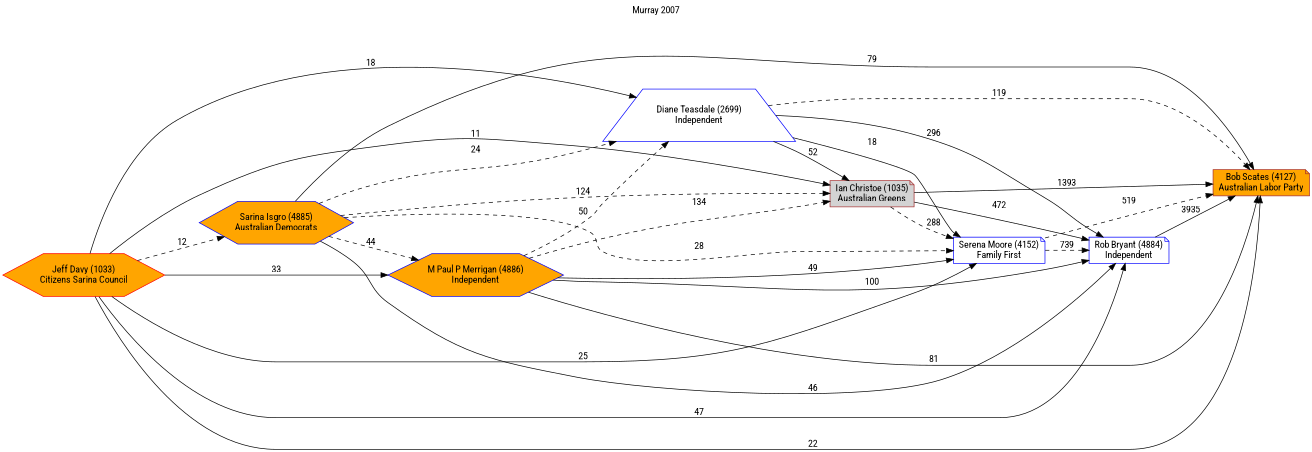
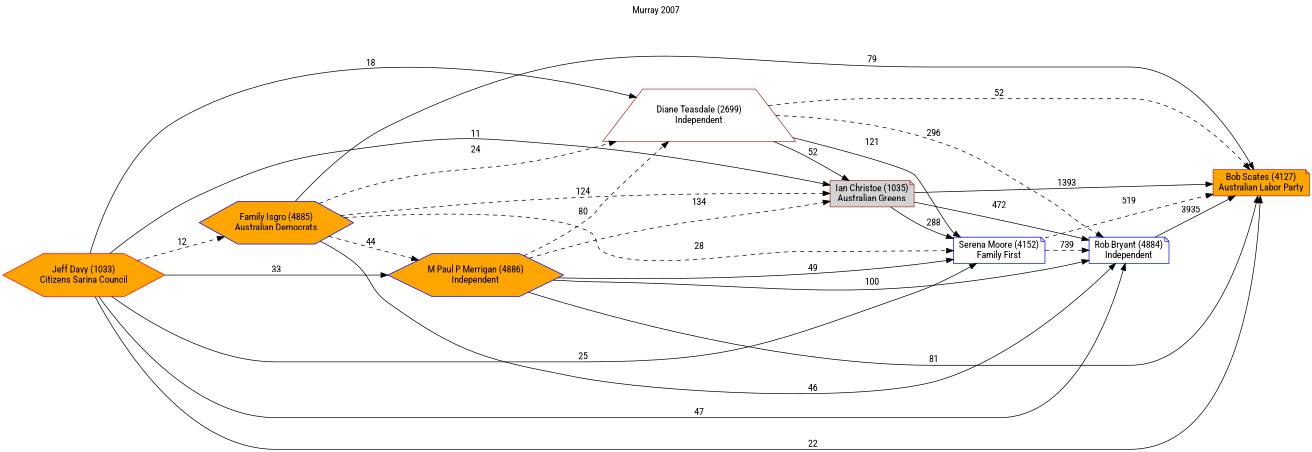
(999, 94) -> (999, 94)
(699, 115) -> (699, 115)
(872, 142) -> (872, 142)
(947, 145) -> (947, 145)
(583, 212) -> (583, 212)
(276, 223) -> (276, 223)
(918, 224) -> (918, 224)
